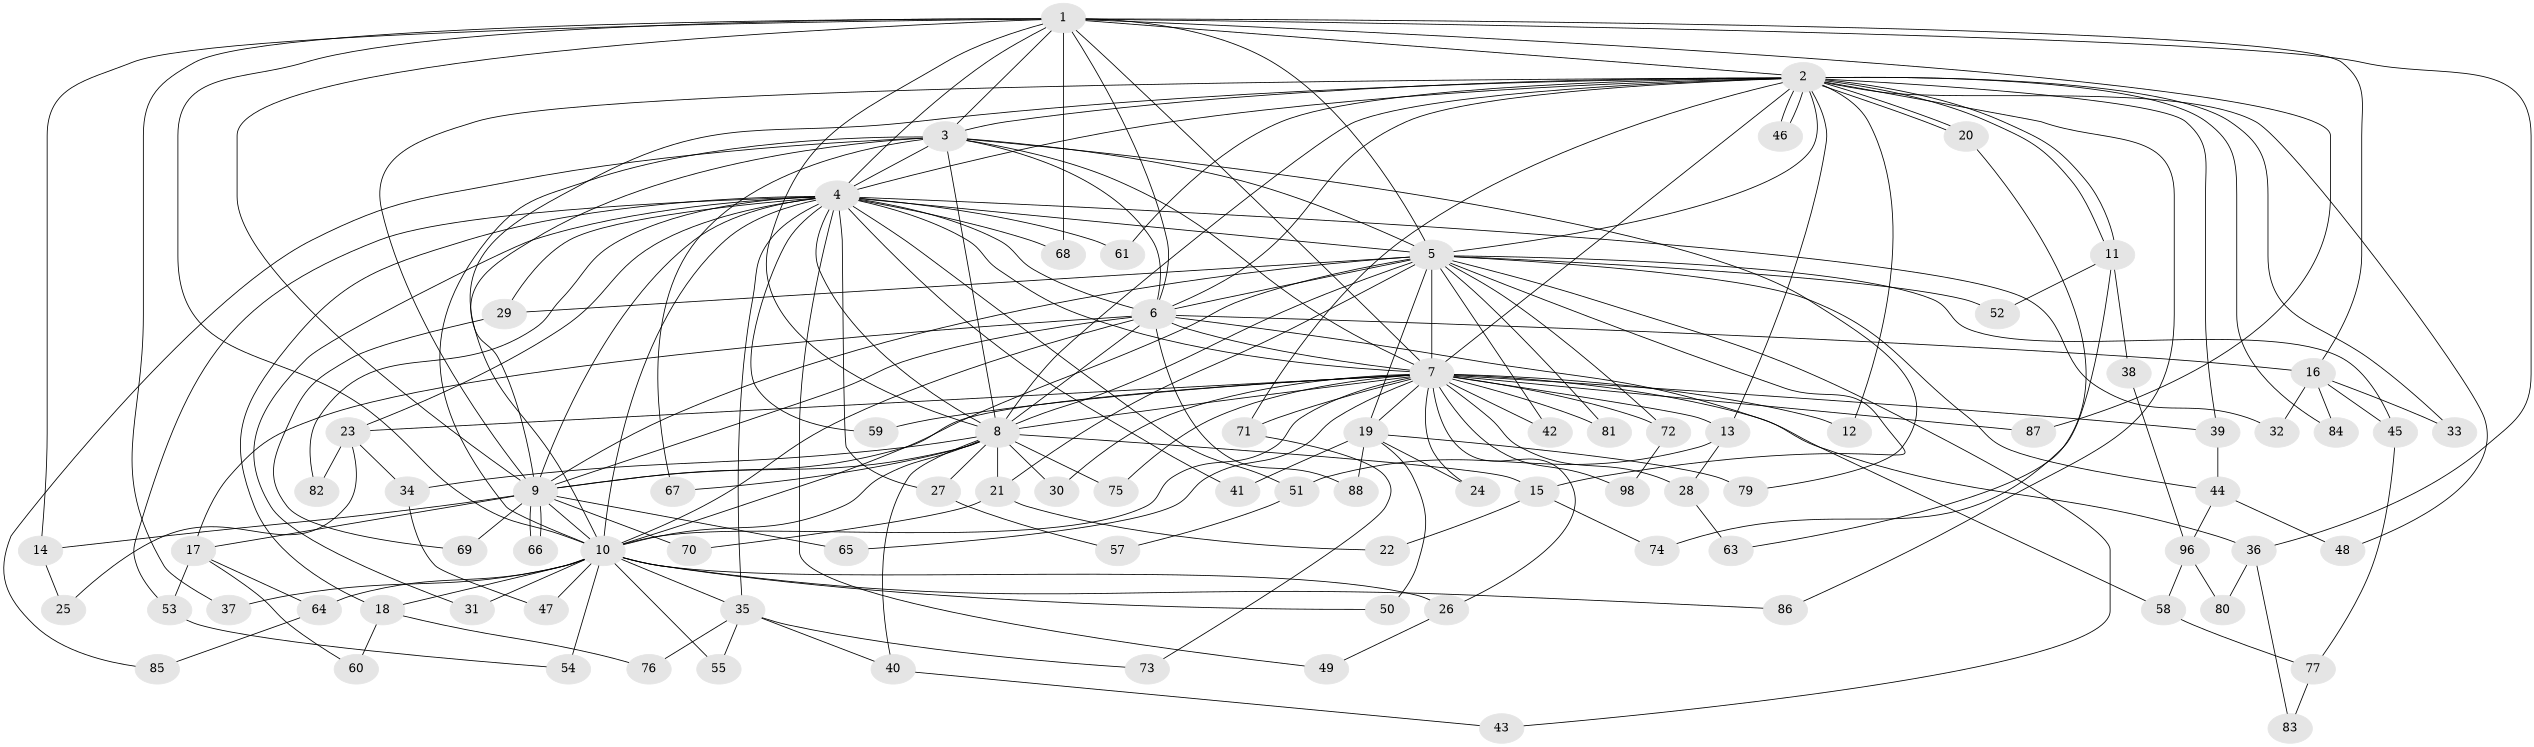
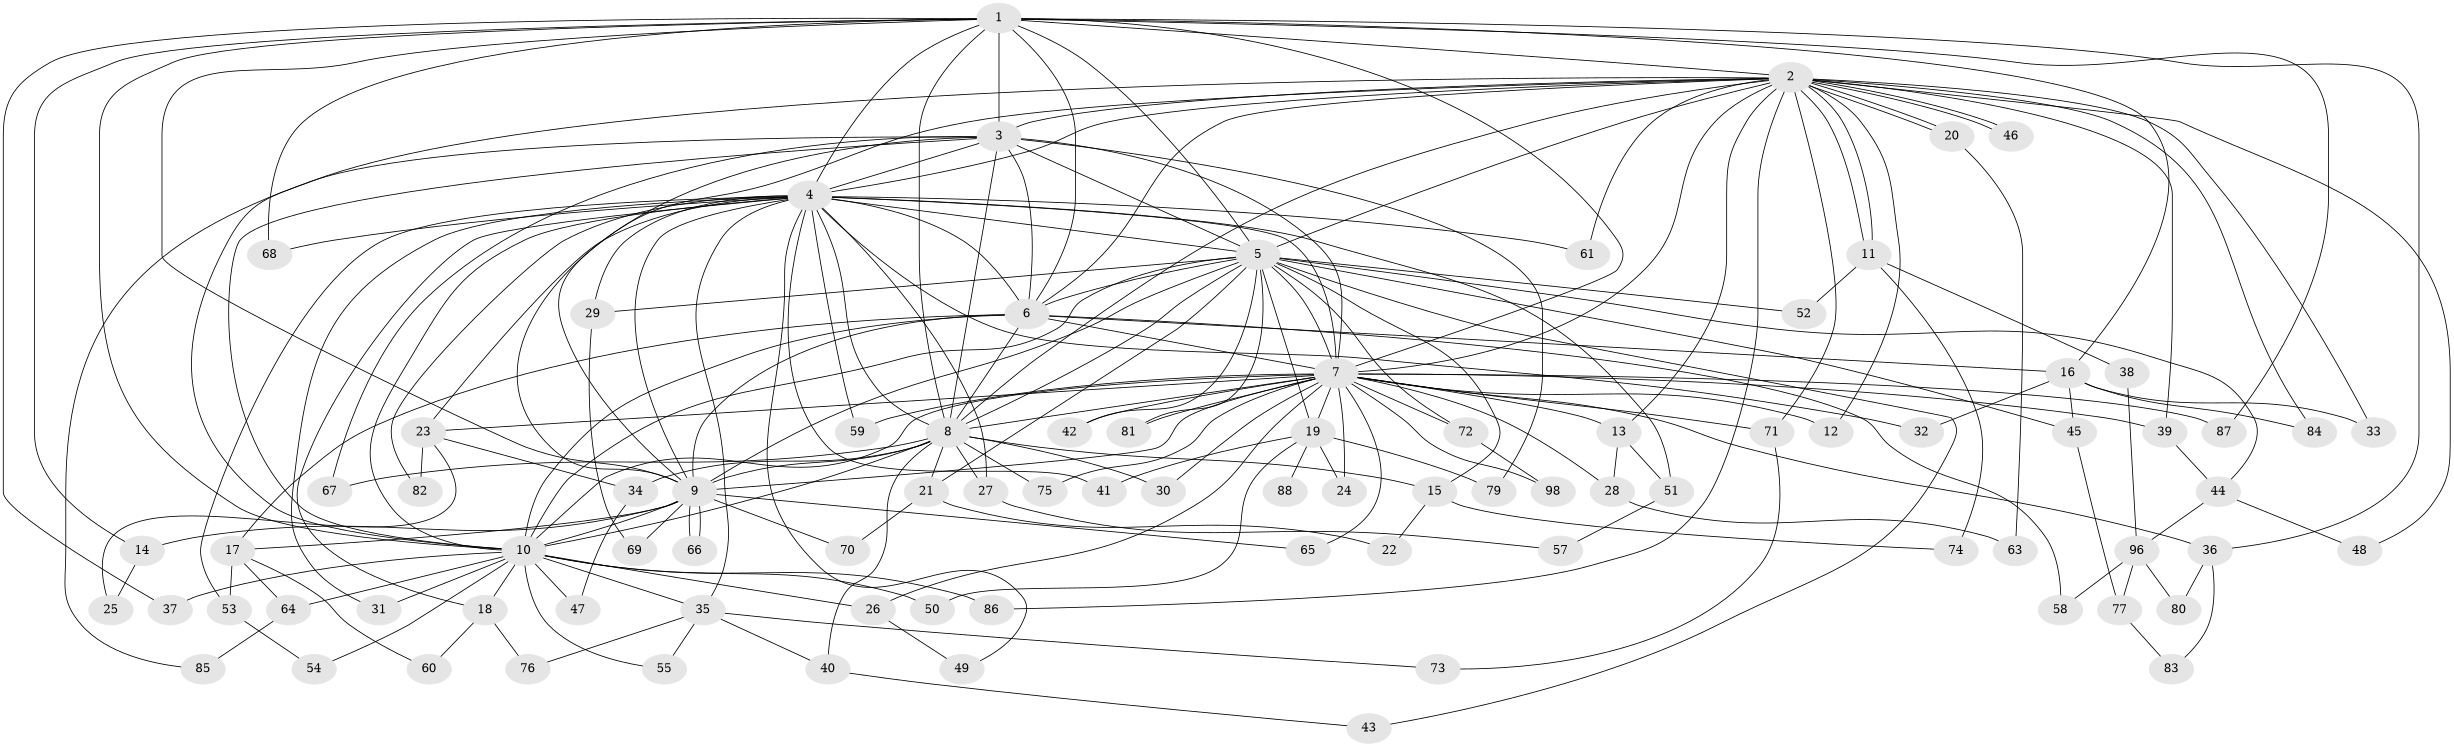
(1209, 441) -> none
(2237, 642) -> (2128, 581)
